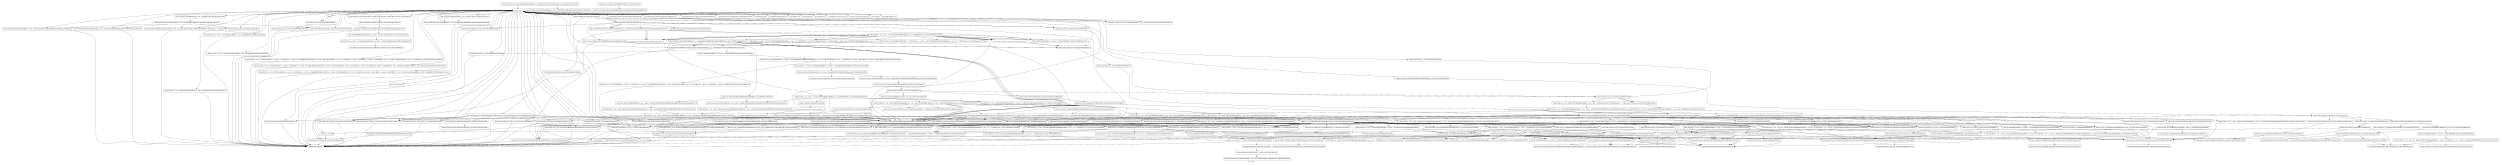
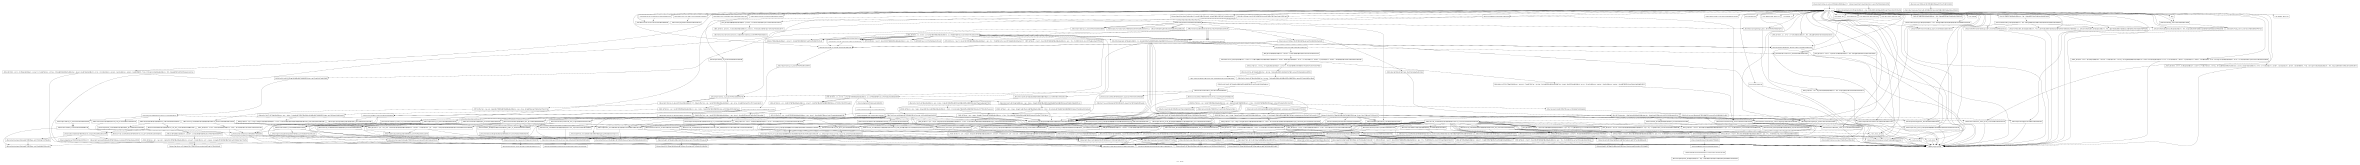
none -> (1721, 16)
(379, 23) -> none
